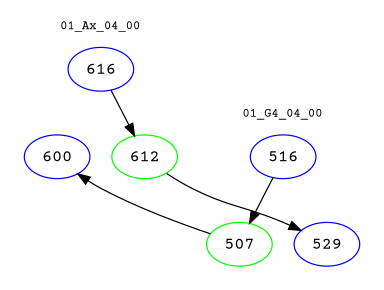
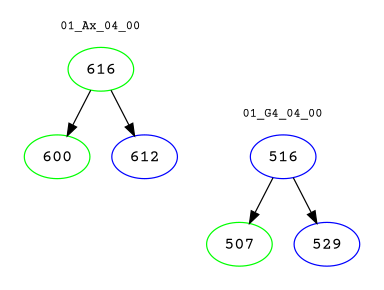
(101, 69) -> (101, 69)
(57, 157) -> (57, 157)
(145, 157) -> (145, 157)
(227, 203) -> (302, 195)
(148, 210) -> (82, 108)
